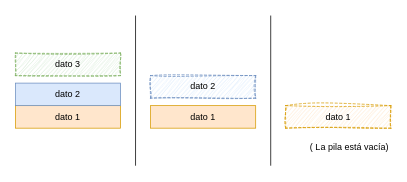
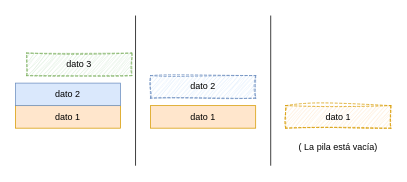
(68, 64) -> (79, 64)
(349, 147) -> (338, 147)
